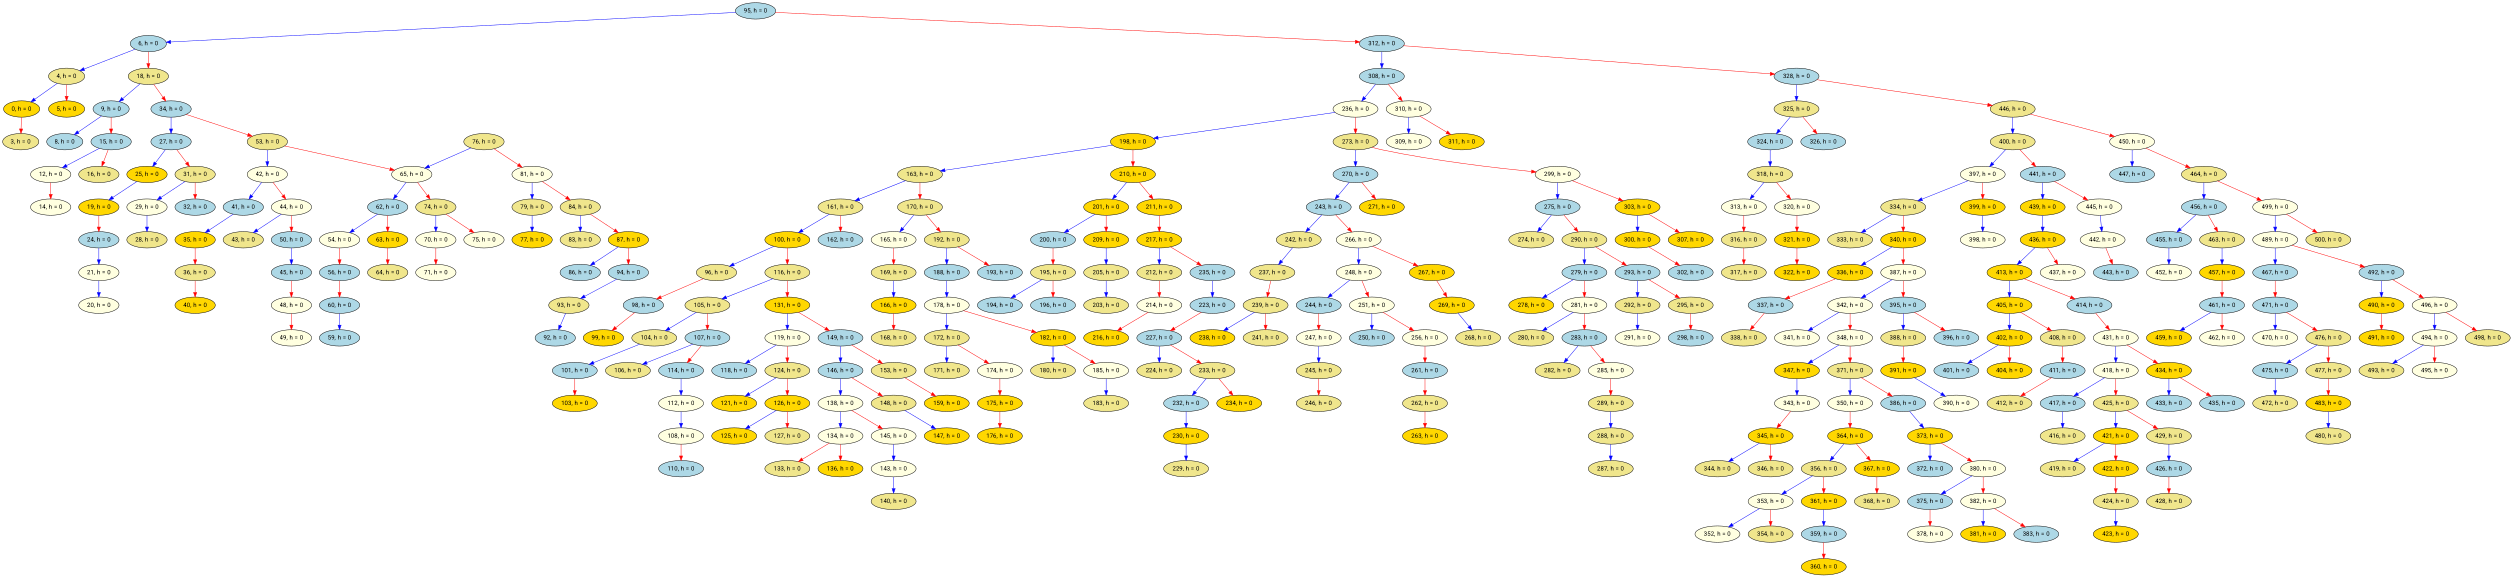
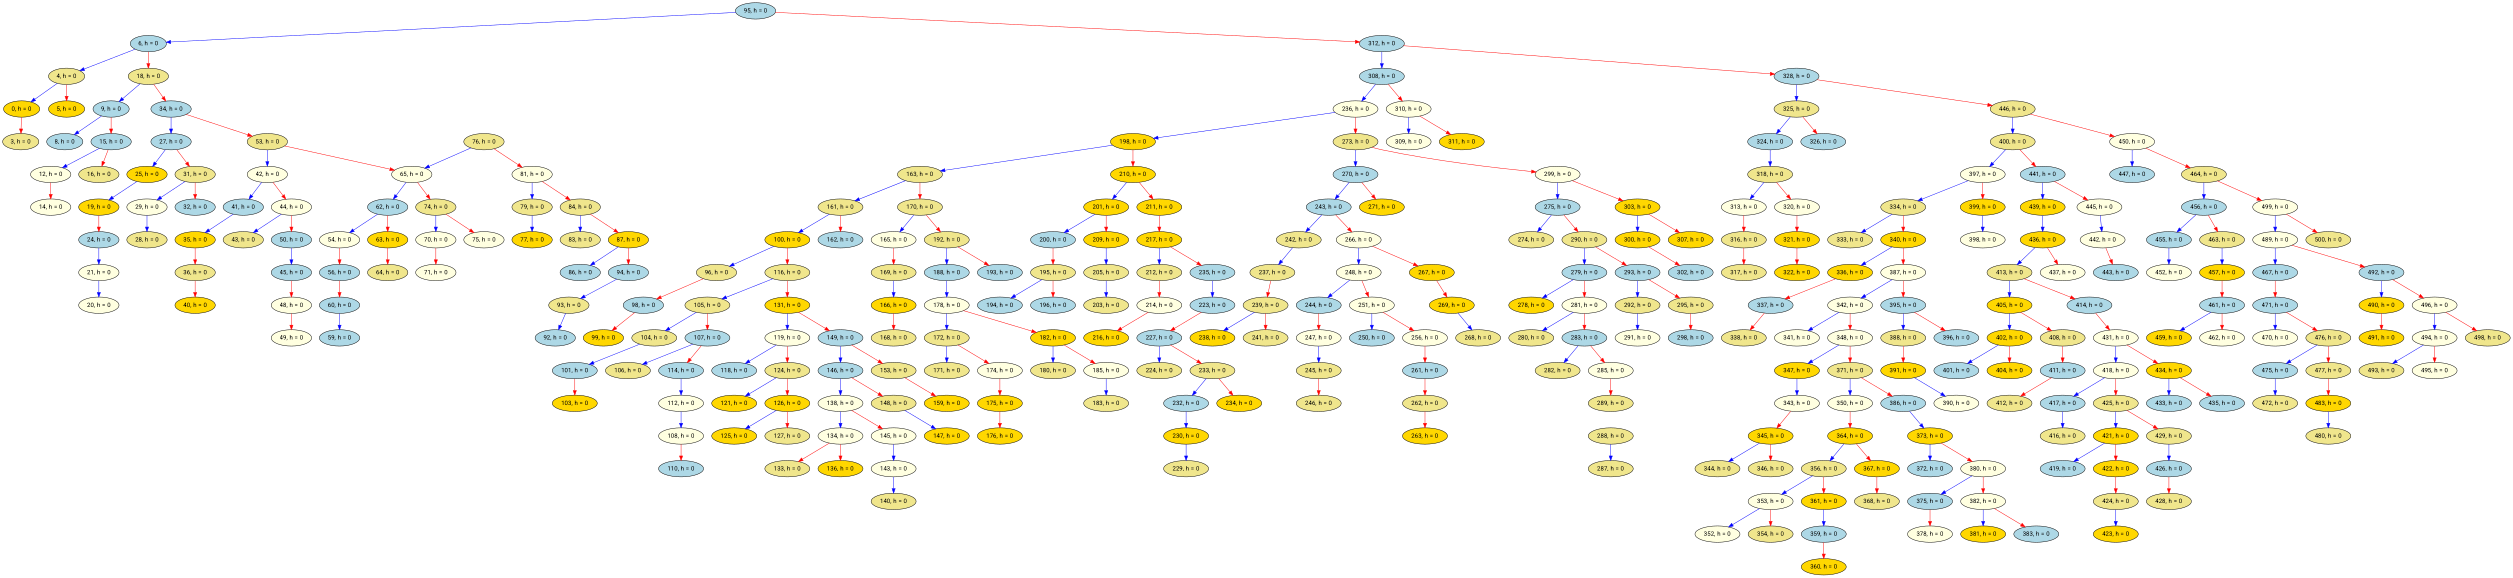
(2010, 273) -> (2010, 273)
(1611, 417) -> none
(2063, 469) -> (2063, 469)
